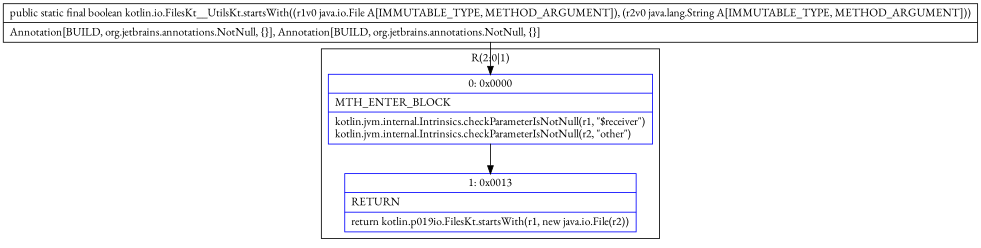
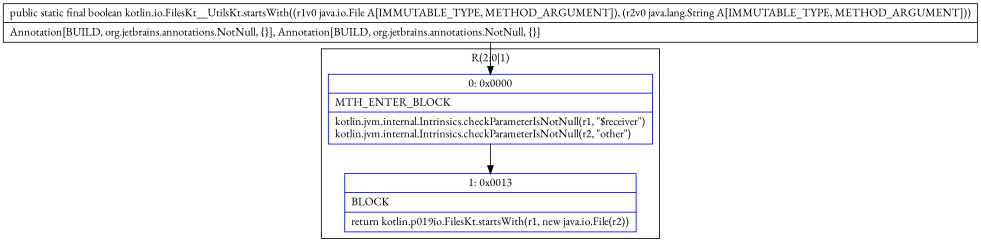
(376, 202) -> (371, 202)
